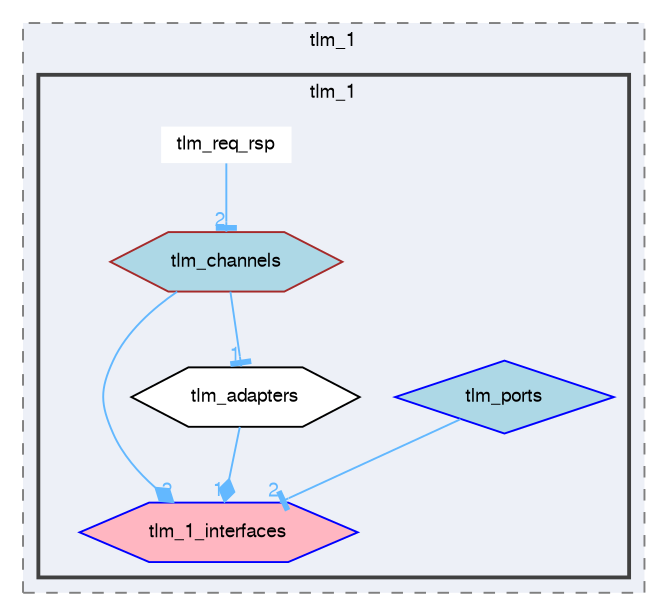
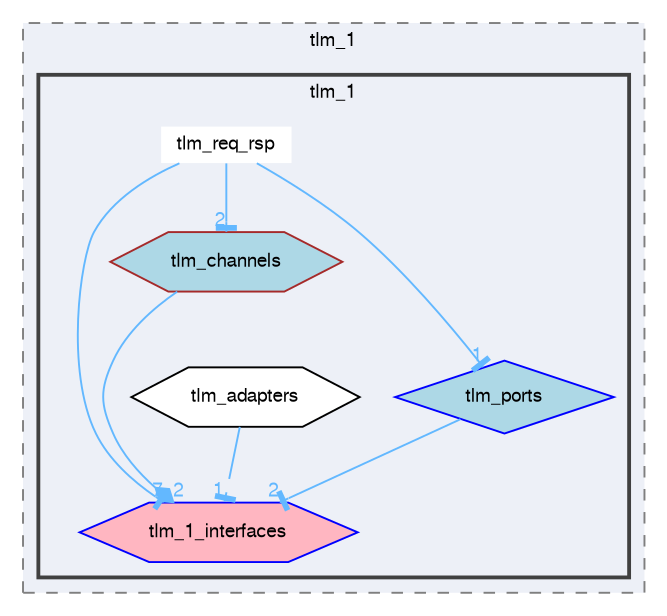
none -> (378, 249)
none -> (78, 321)
(235, 324) -> none
(235, 453) -> (235, 453)
